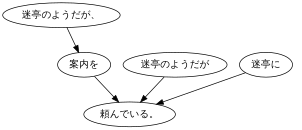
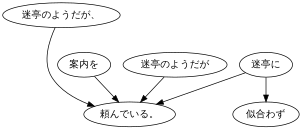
(71, 37) -> (50, 75)
none -> (266, 114)
